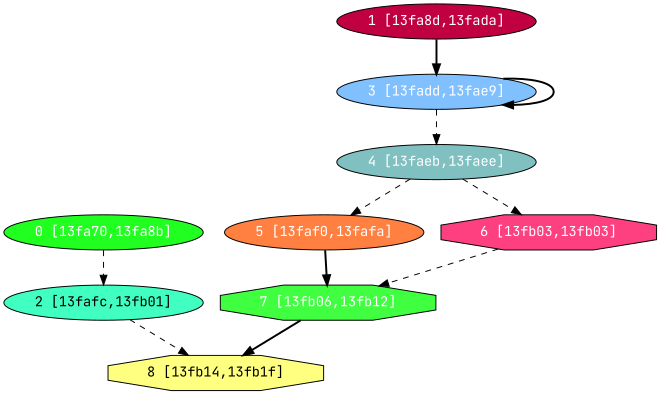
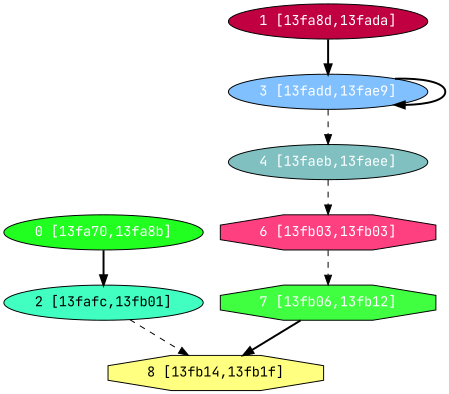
(324, 232) -> none
(104, 263) -> (104, 263)
